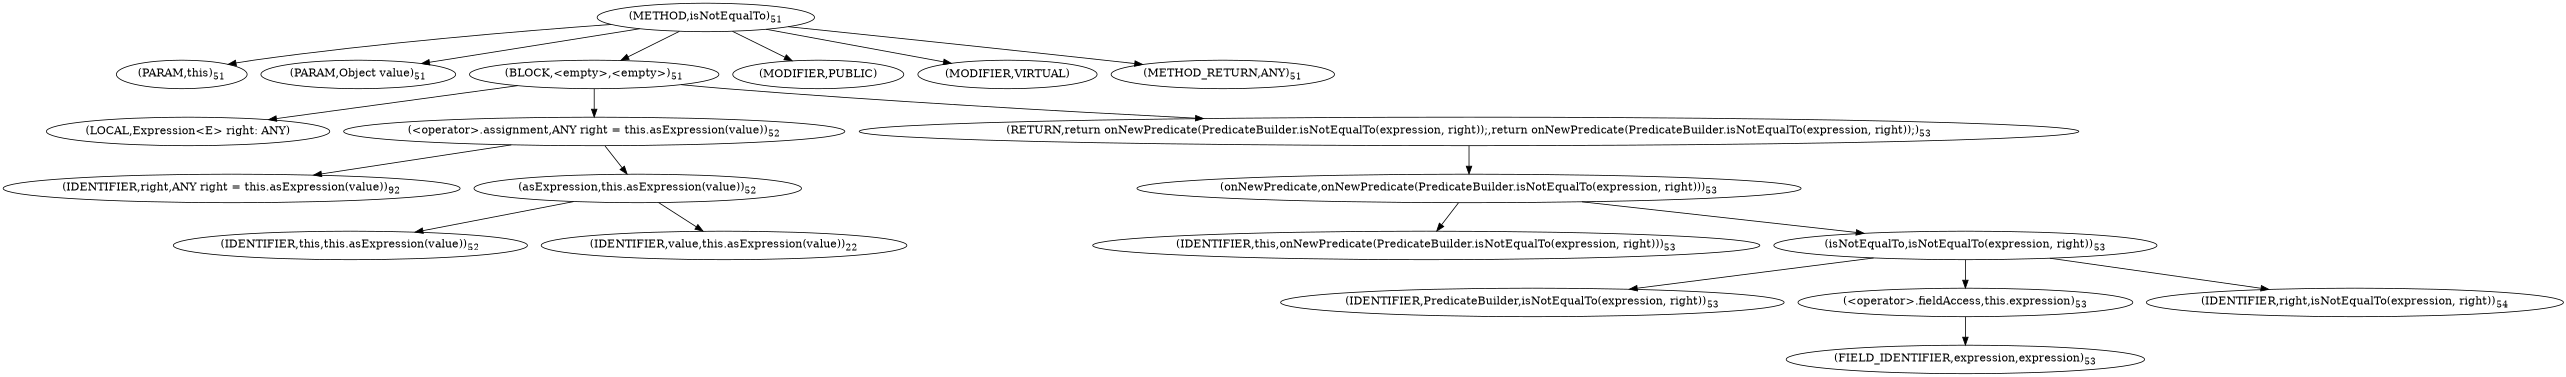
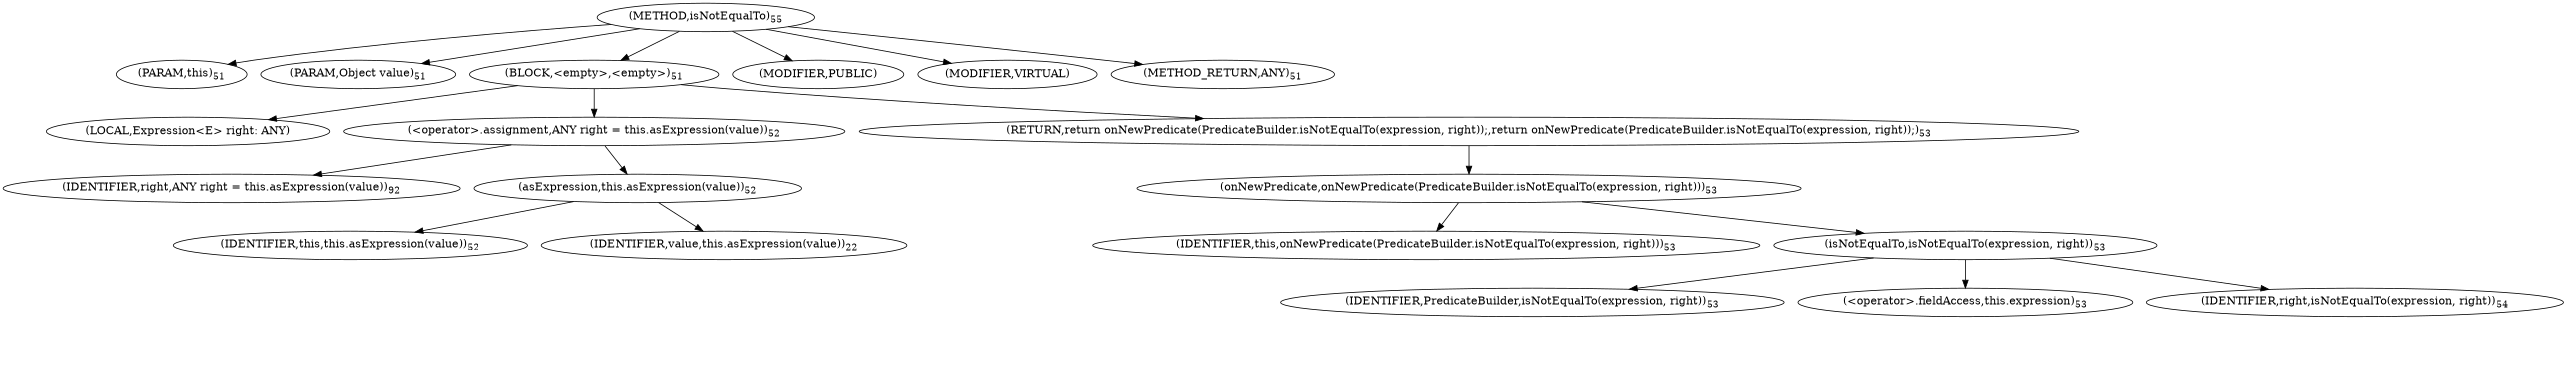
(777, 16) -> (777, 16)
(1965, 359) -> none
